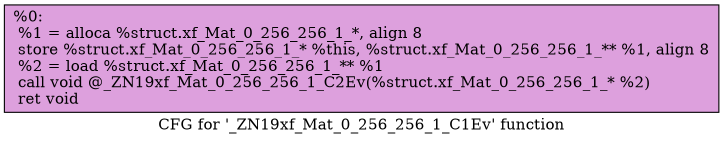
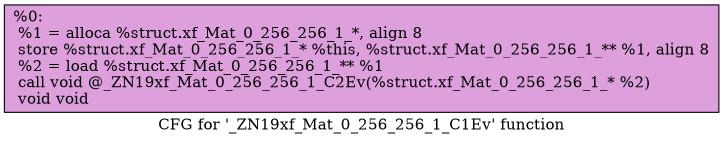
(47, 99) -> (52, 99)
